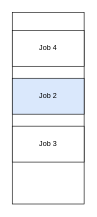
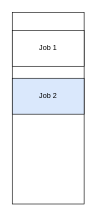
(48, 48) -> (48, 48)
(48, 144) -> none
